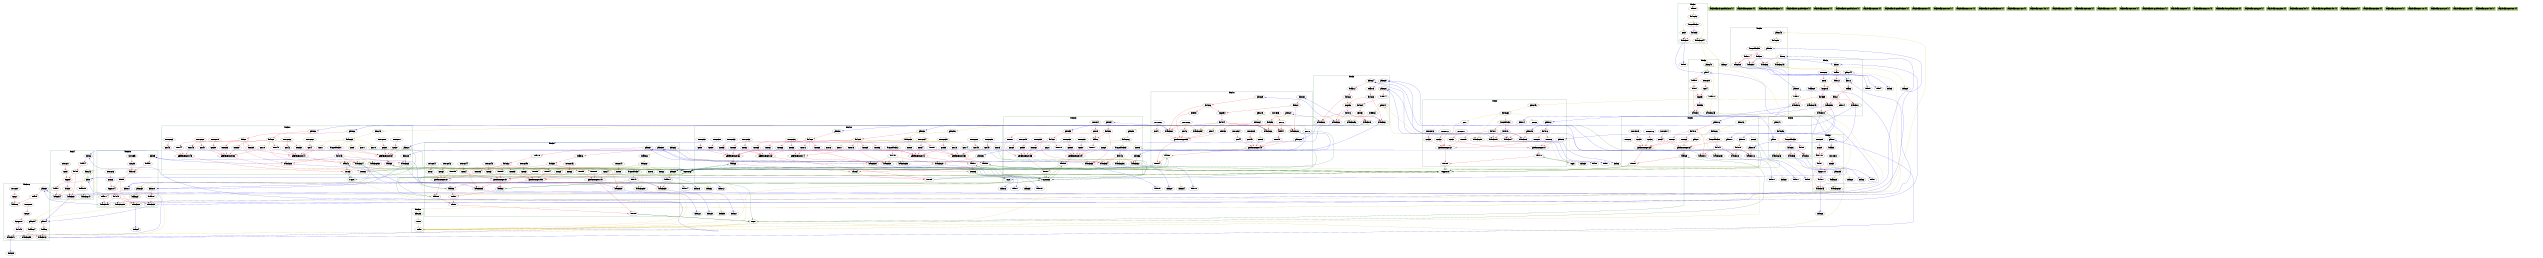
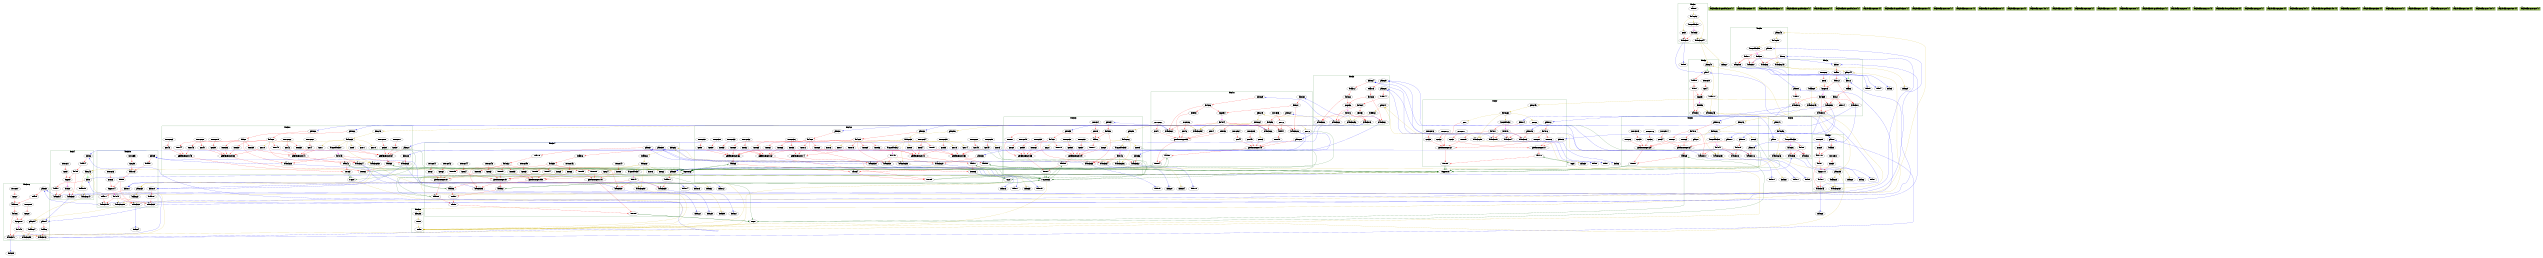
none -> (2530, 9)
(1186, 122) -> (1186, 122)
(909, 178) -> (731, 175)
none -> (15, 214)
